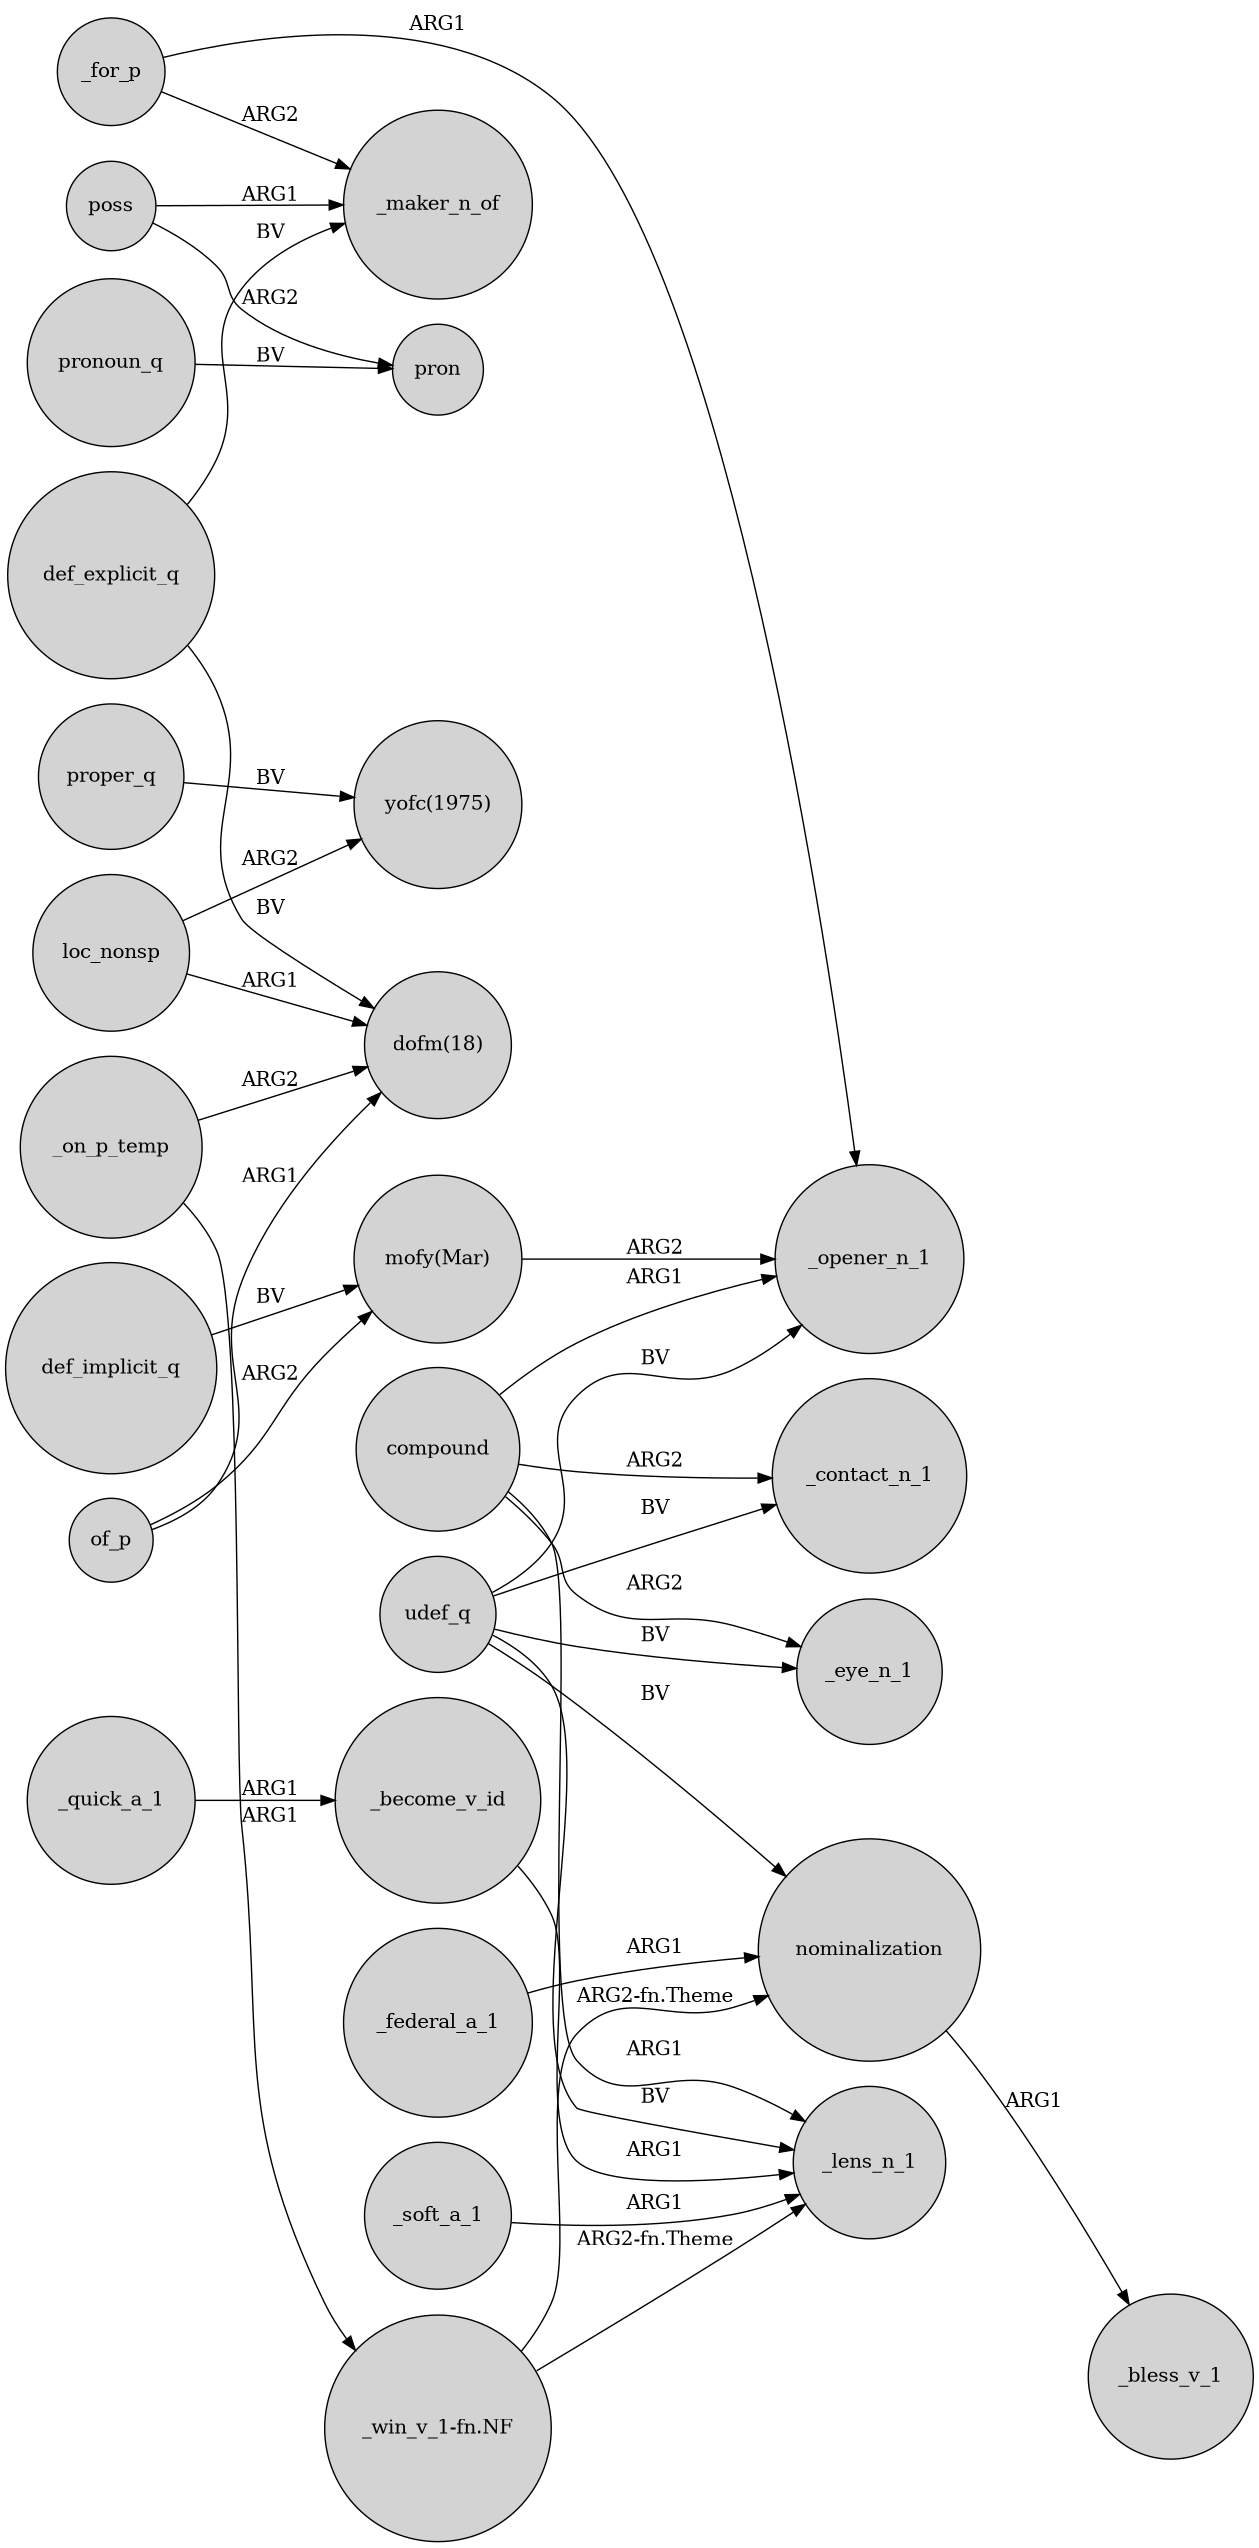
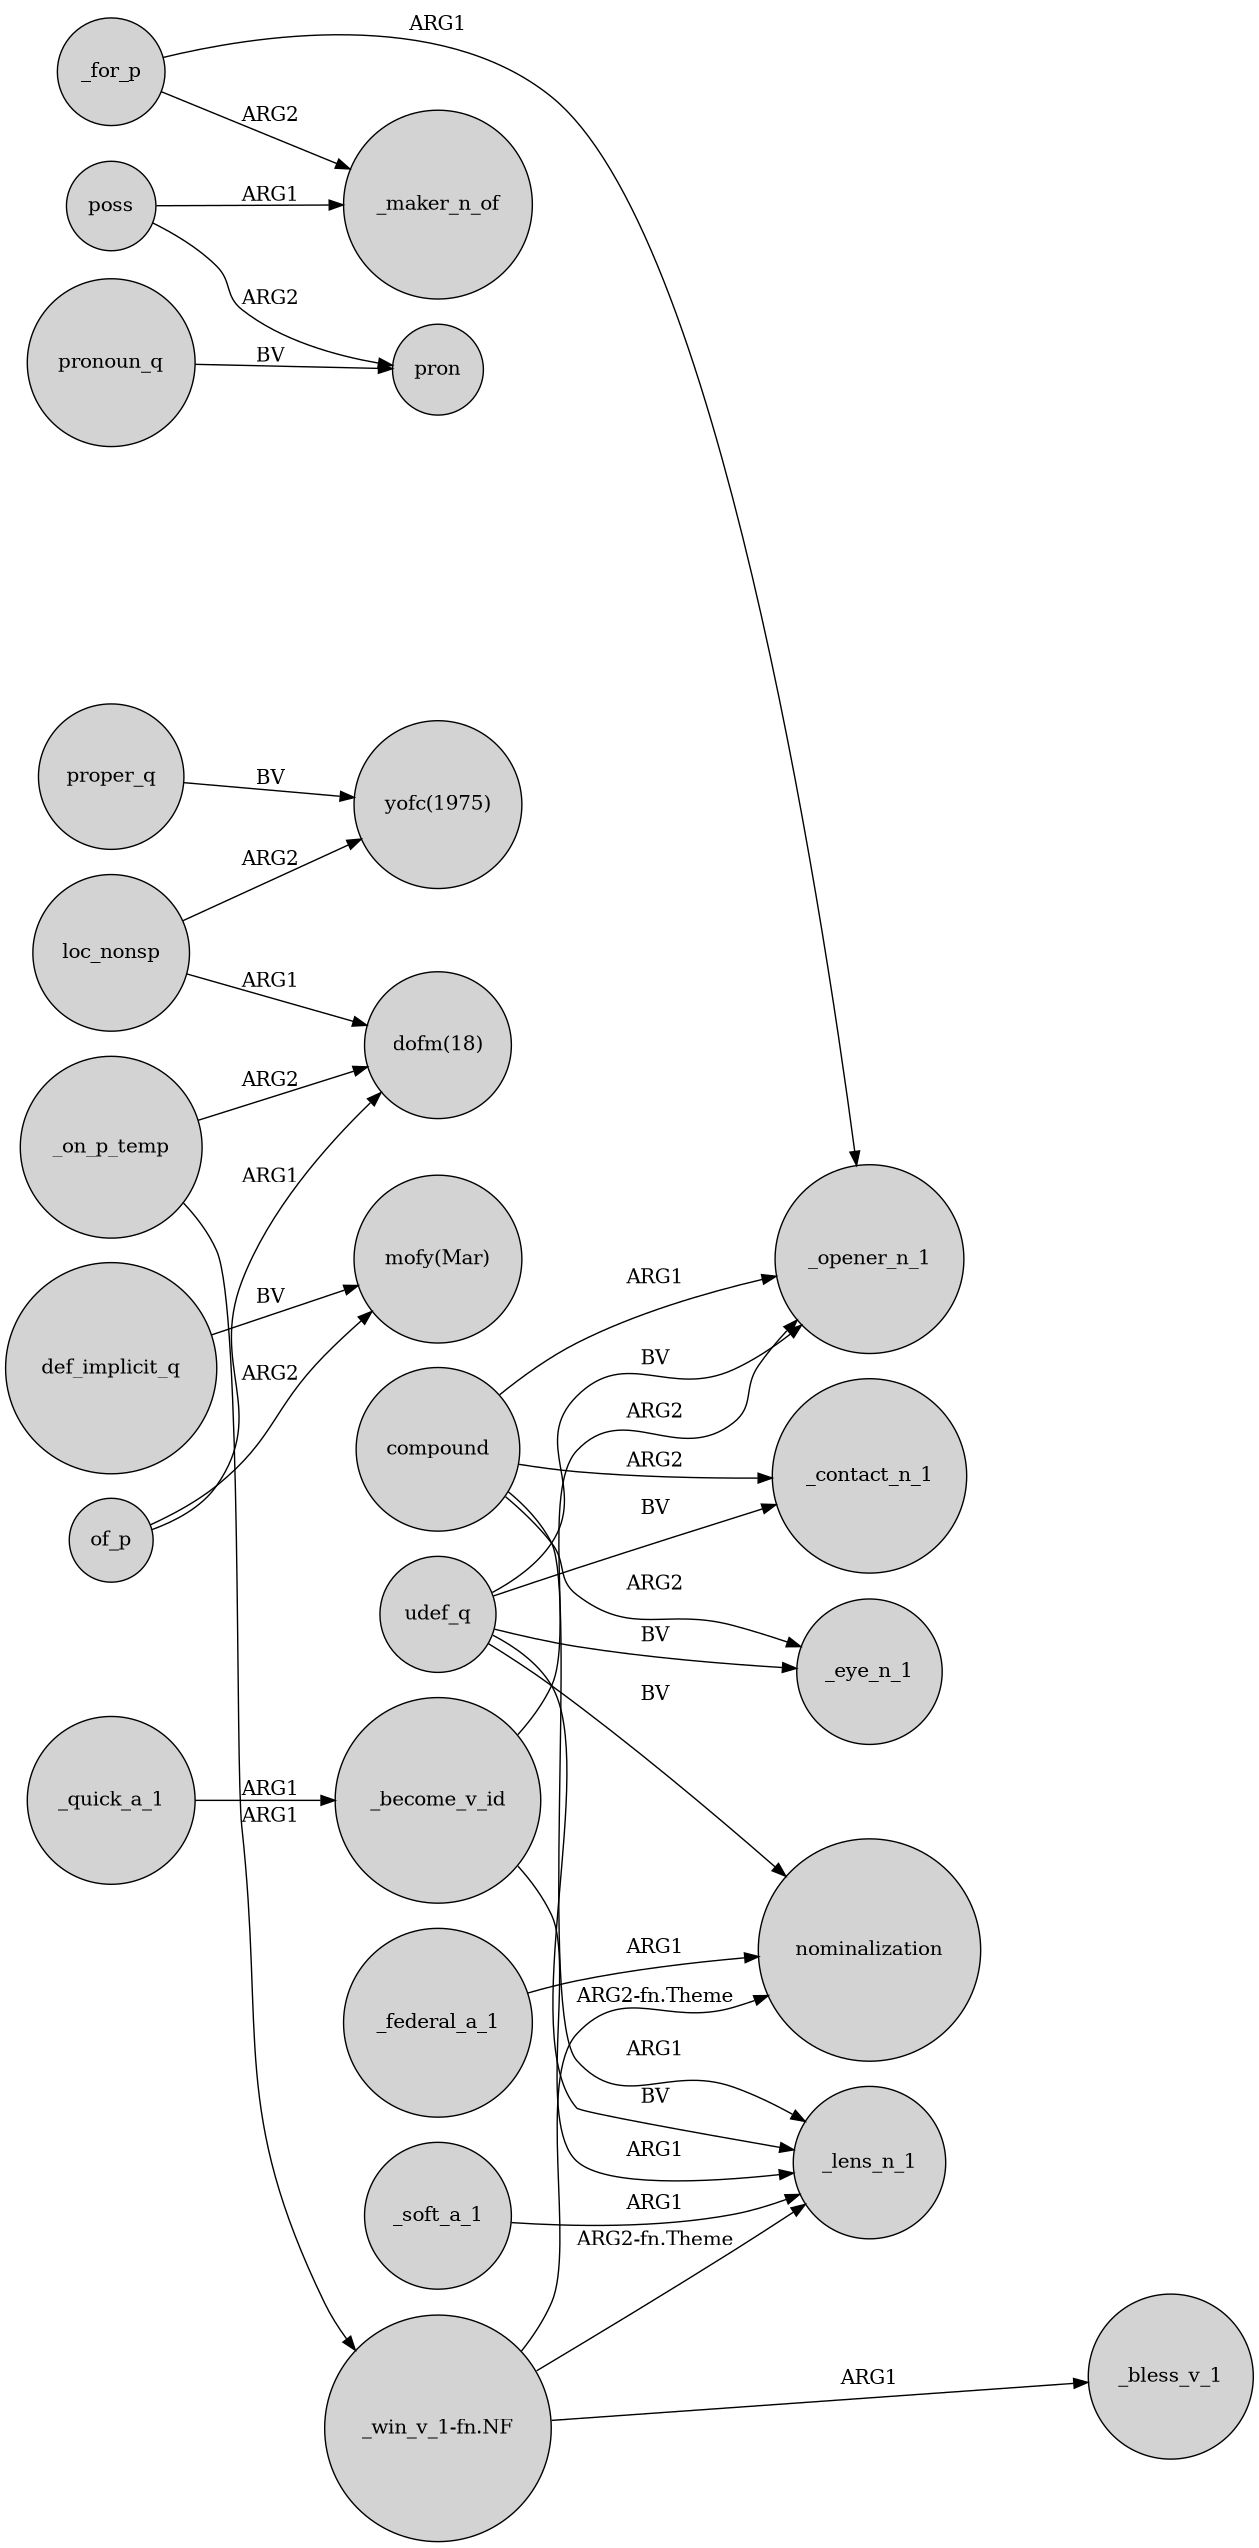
(111, 575) -> none
(641, 1259) -> (571, 1461)
(1039, 2158) -> (812, 2402)
